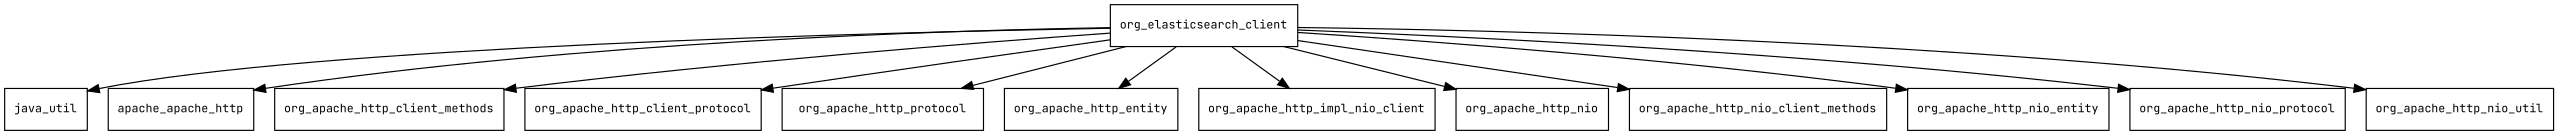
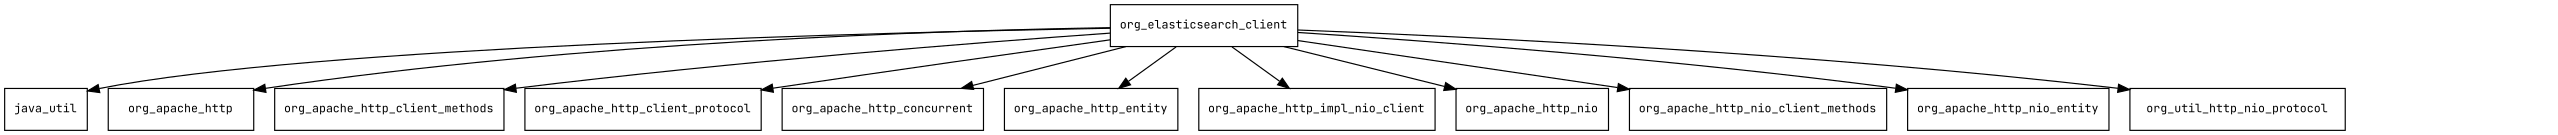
(181, 109) -> (181, 109)
(883, 109) -> (883, 109)
(2238, 109) -> (2238, 109)
(2460, 109) -> none
